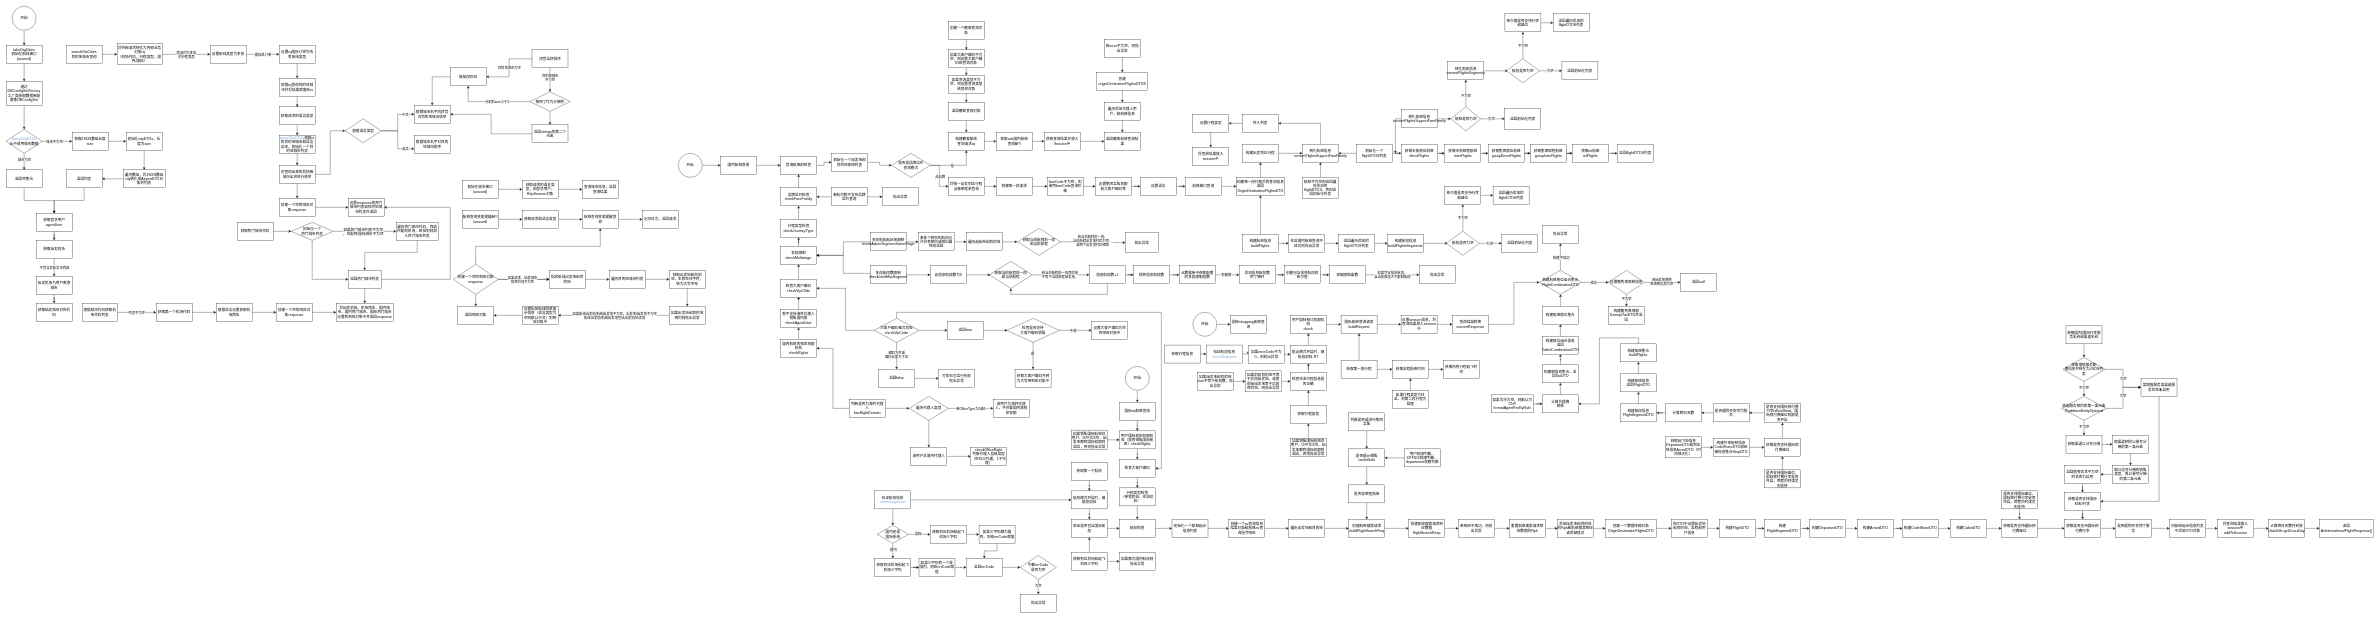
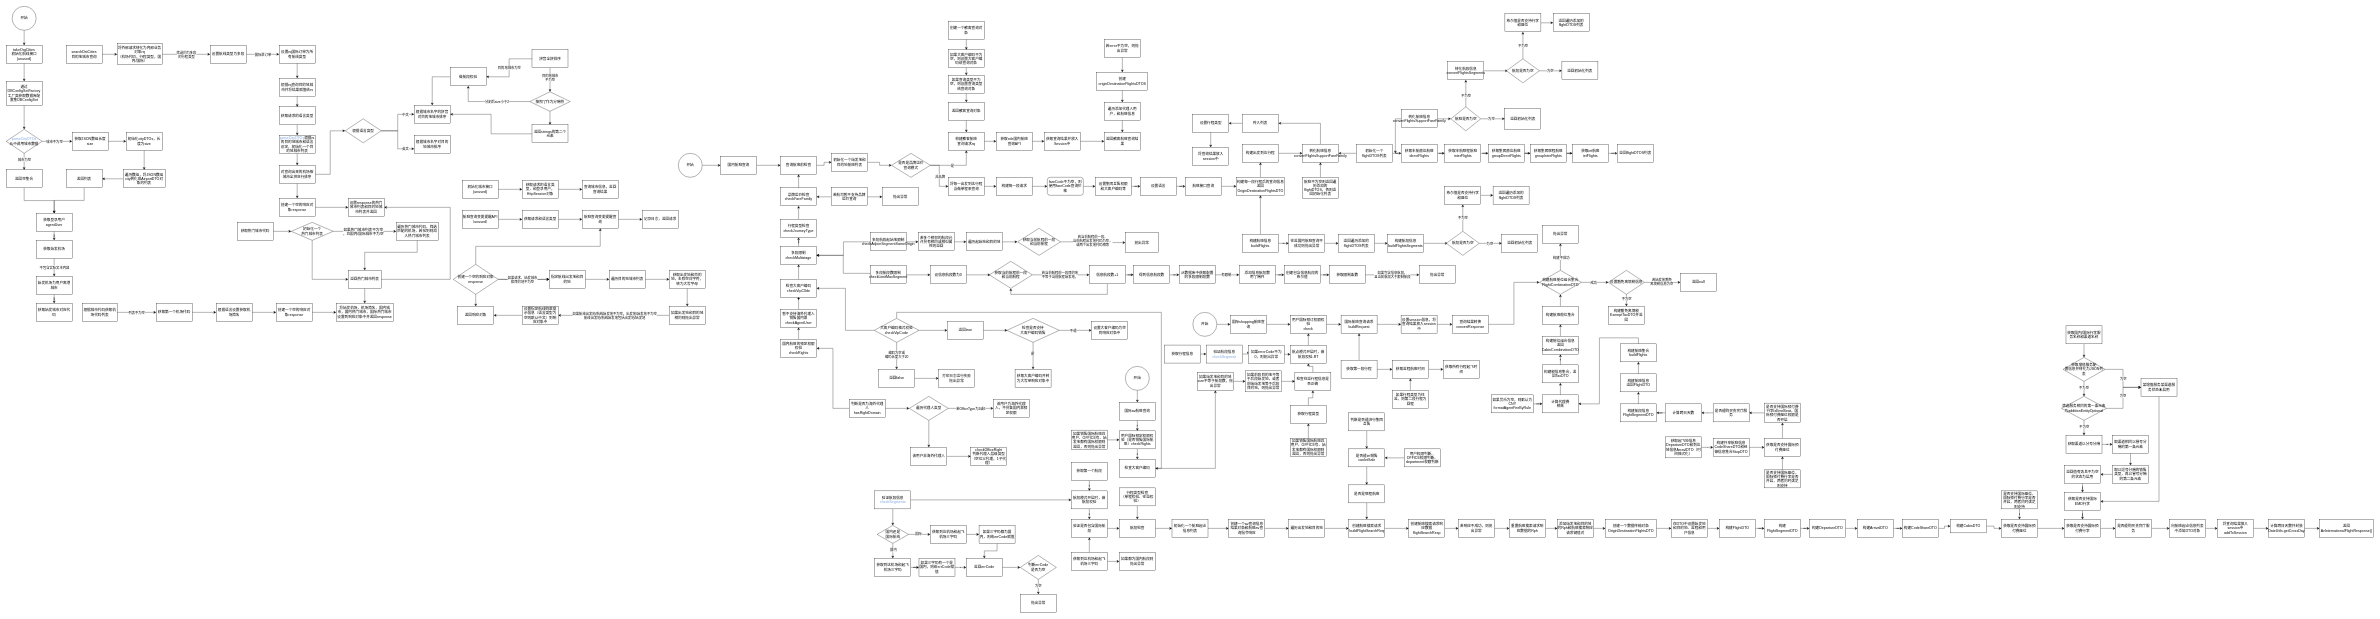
(1065, 186) -> (1065, 186)
none -> (1287, 324)
(1308, 381) -> (1313, 381)
(1137, 482) -> (1215, 393)
(1968, 528) -> (1968, 526)
